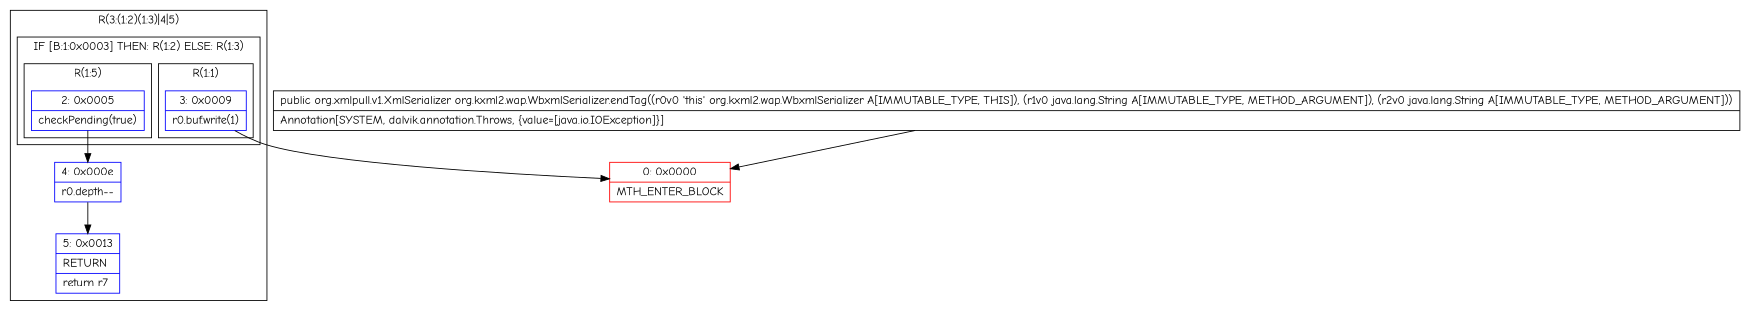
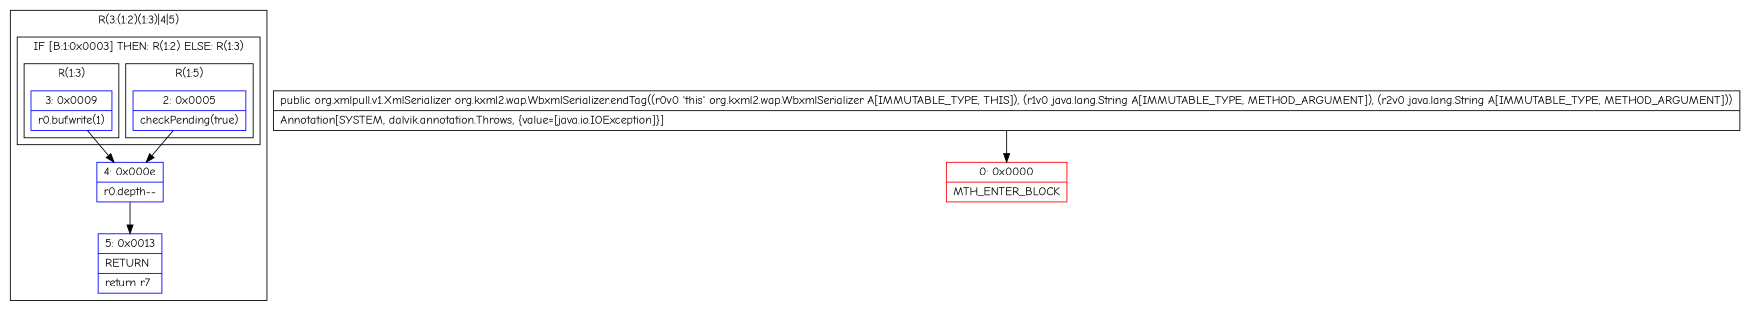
(206, 74) -> (71, 74)
(416, 166) -> (98, 143)
